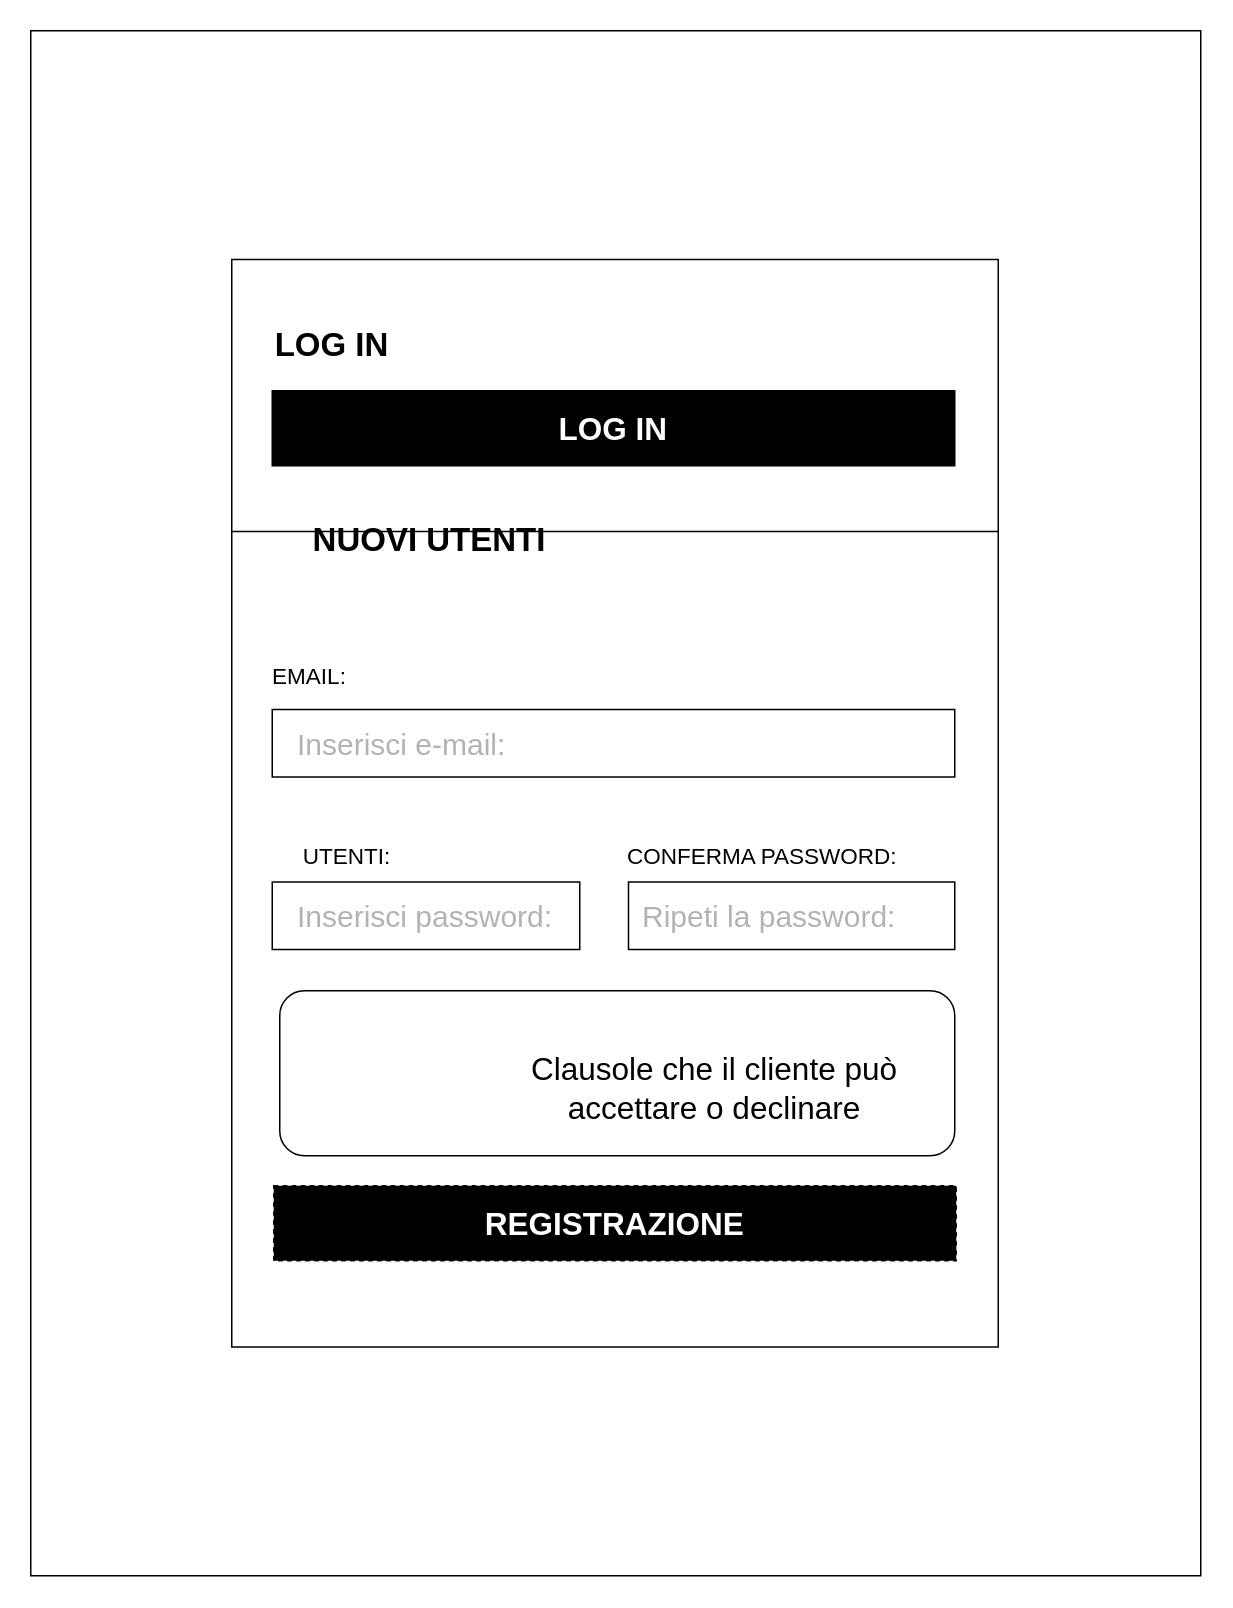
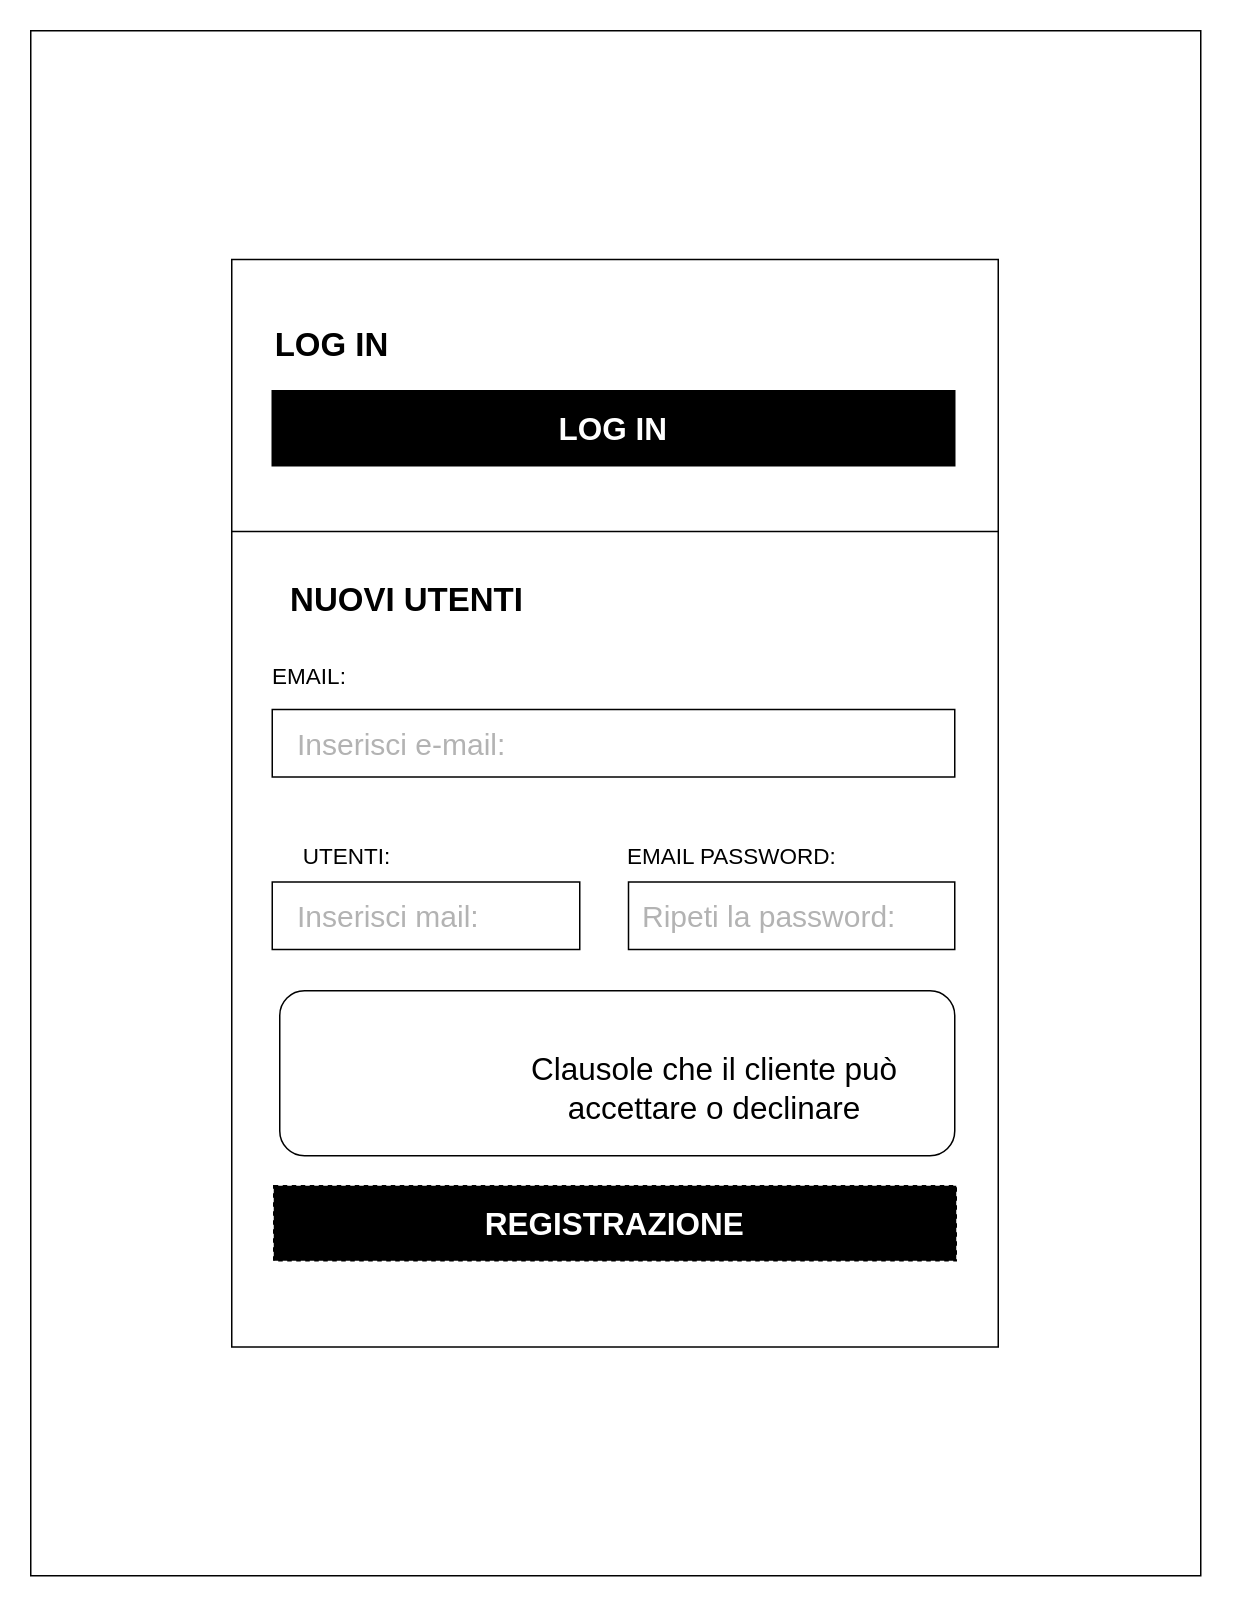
(430, 541) -> (407, 601)
(714, 856) -> (699, 856)
(384, 916) -> (359, 916)
